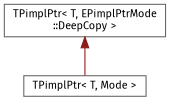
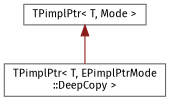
(85, 62) -> (85, 50)
